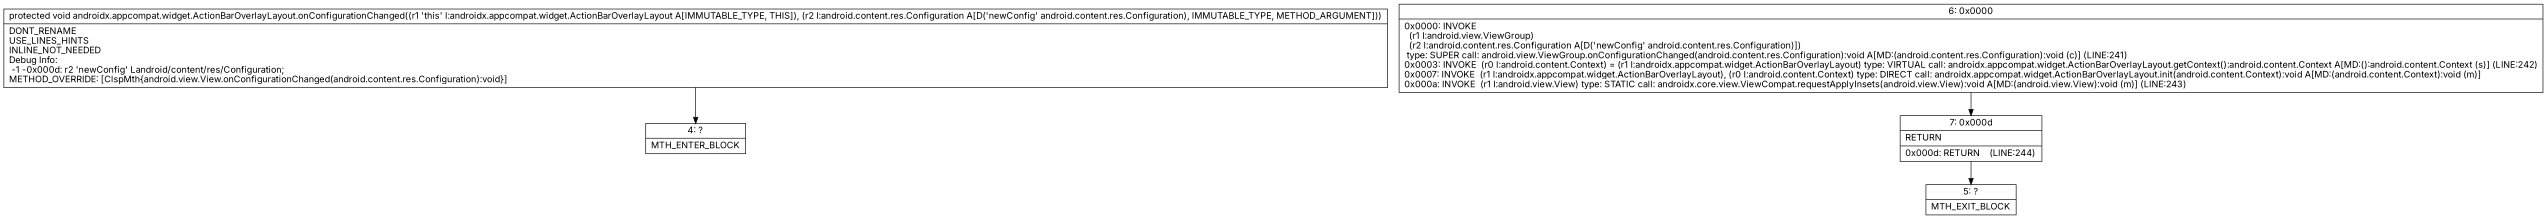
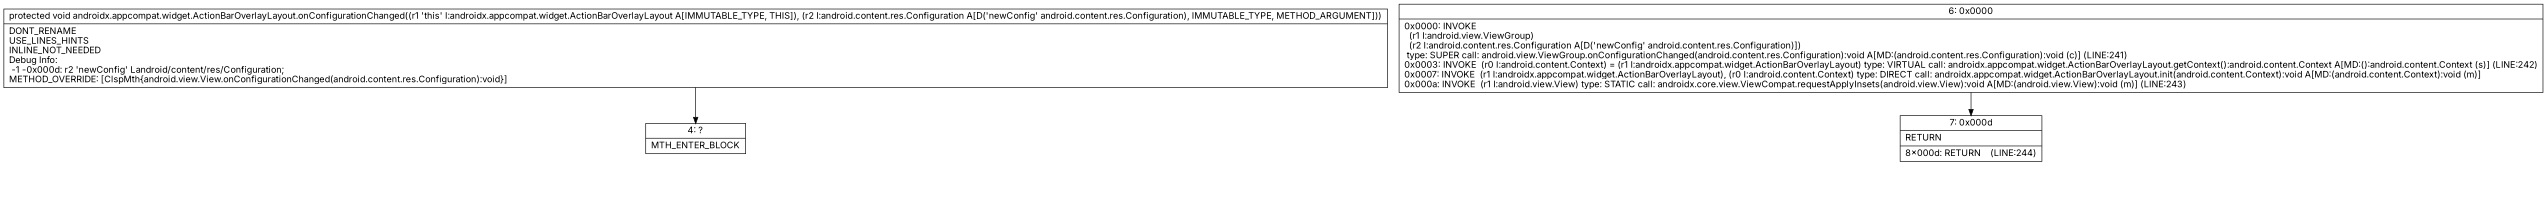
(1970, 153) -> (1971, 153)
(1971, 200) -> none
